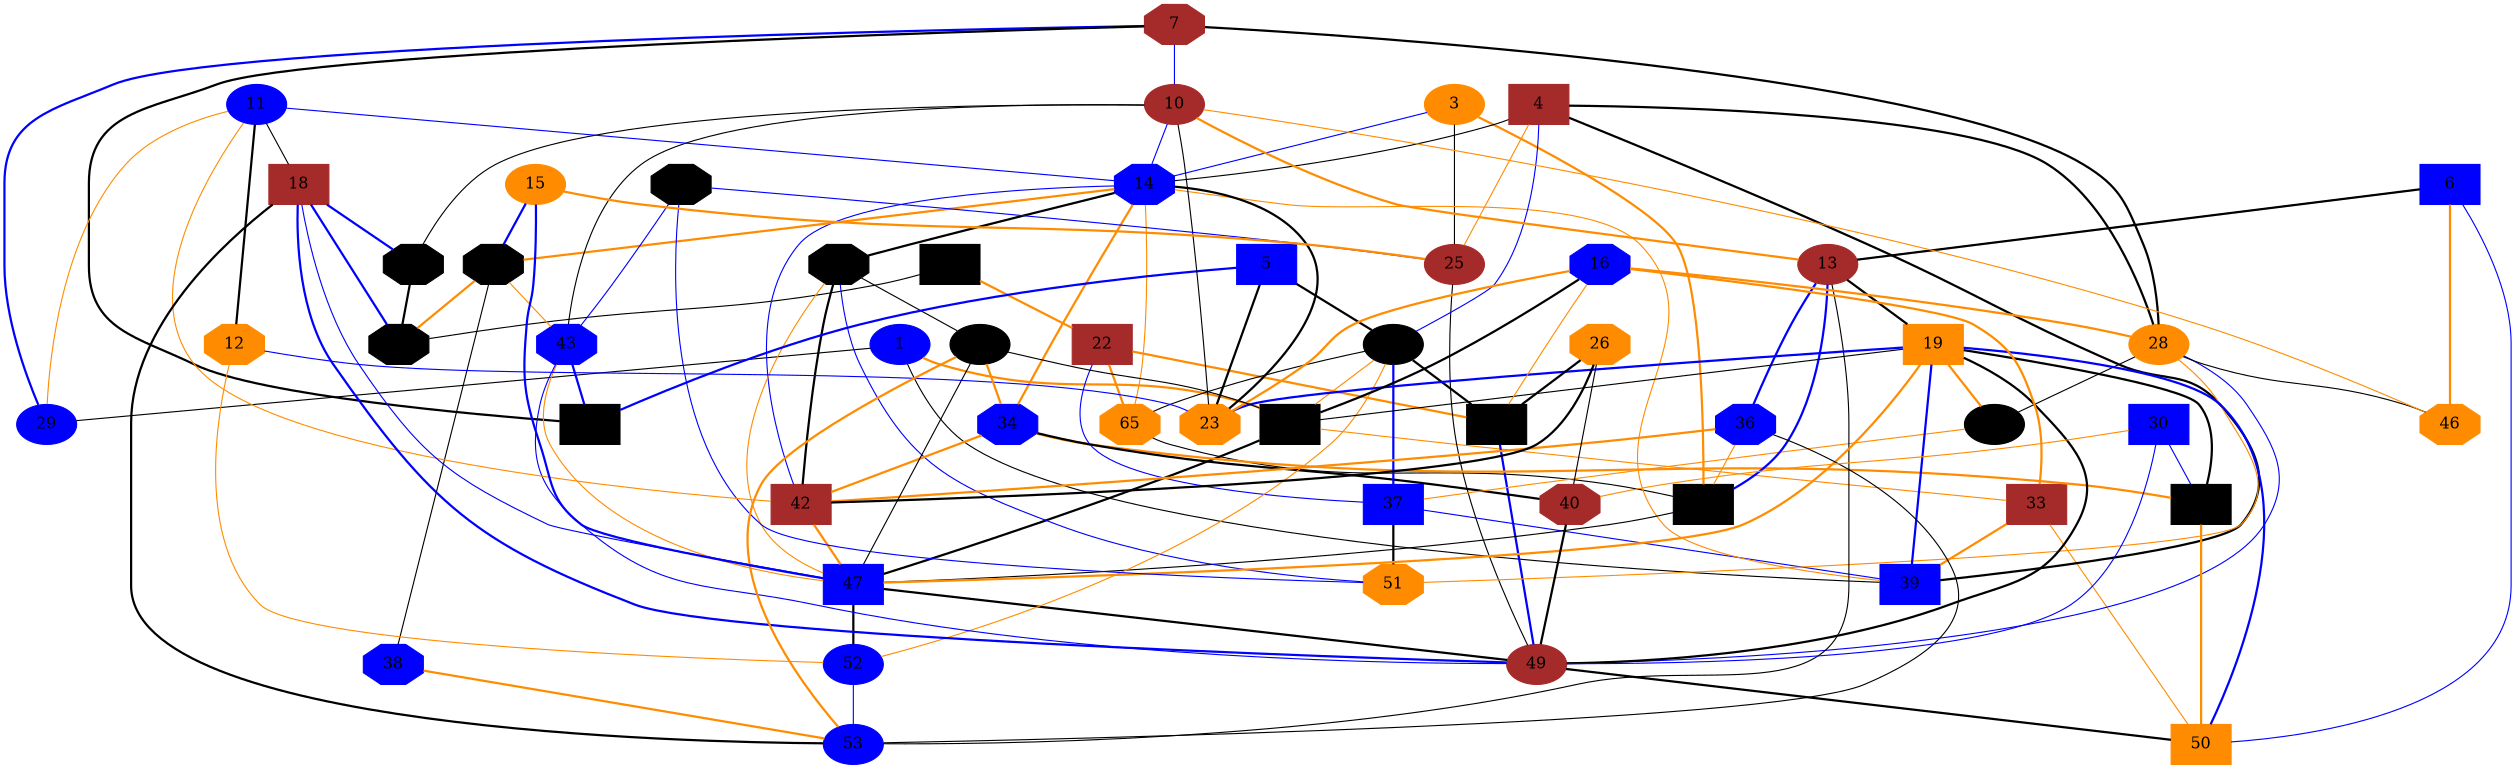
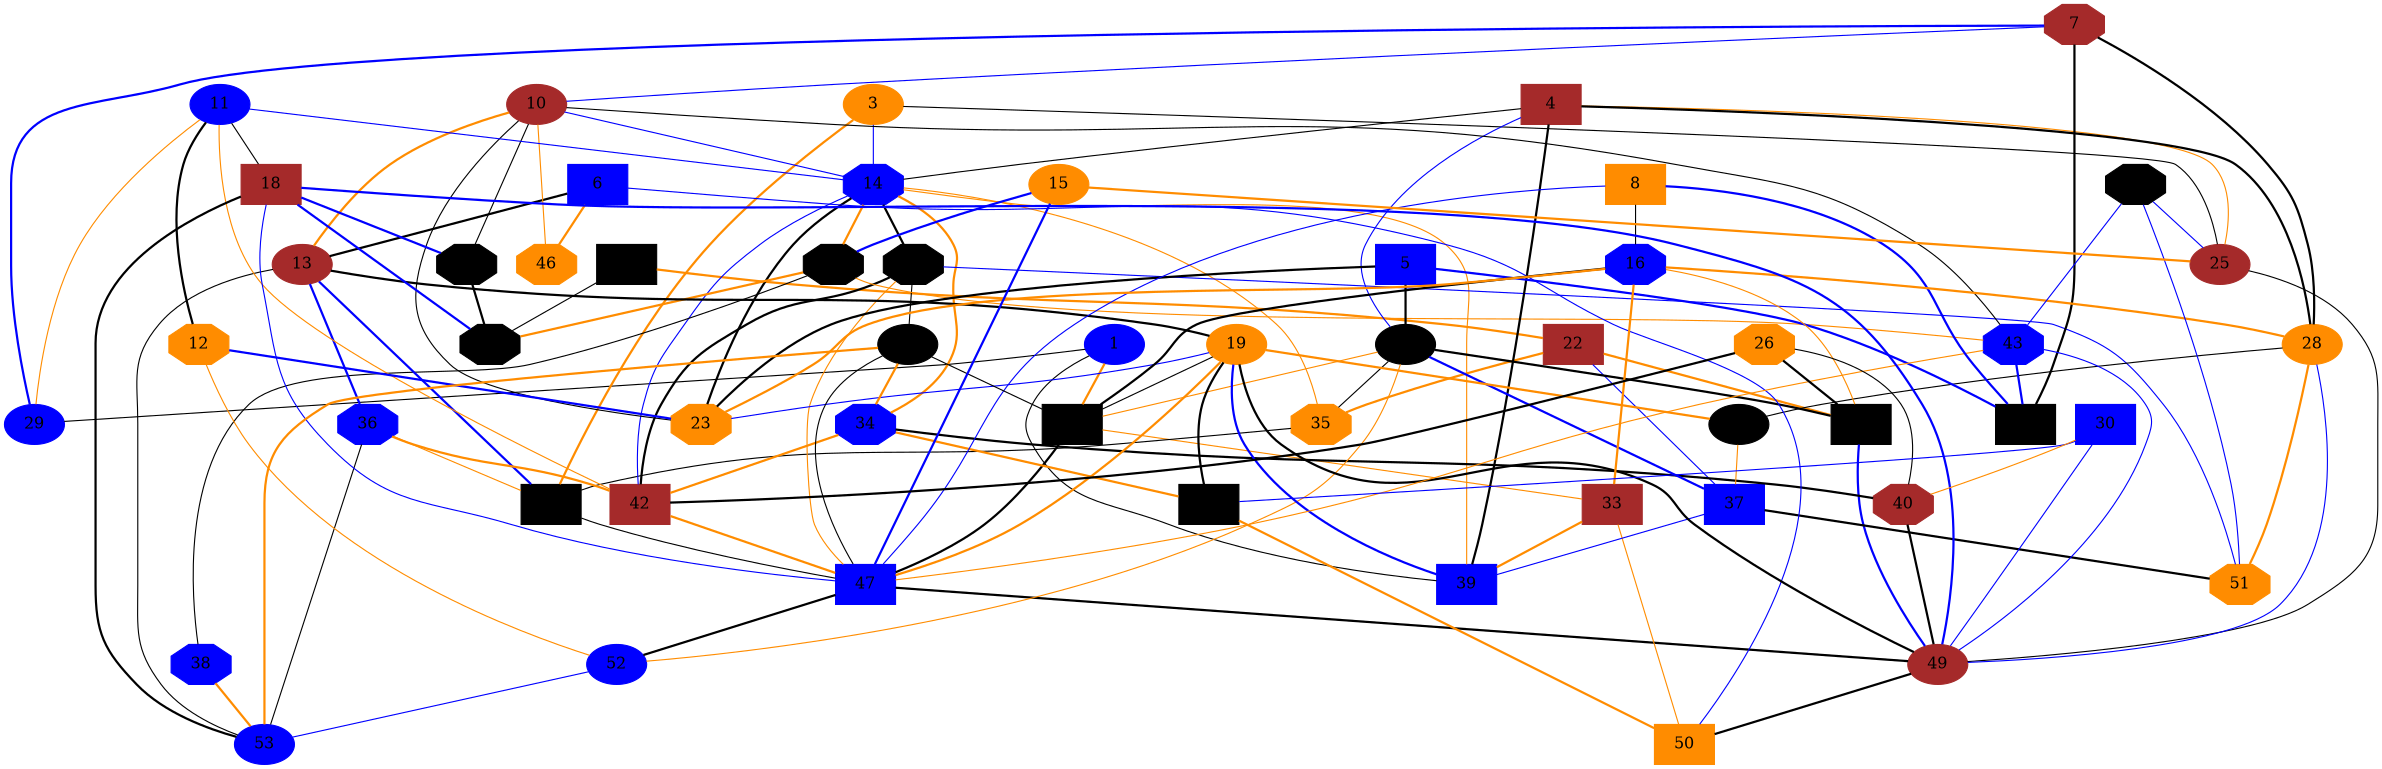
none -> (1636, 184)
(1933, 344) -> (1237, 344)
(1584, 370) -> (971, 388)
(727, 374) -> (450, 384)
(2304, 384) -> none
(1130, 424) -> (1321, 424)
(2263, 506) -> none
(1931, 560) -> (2285, 466)
